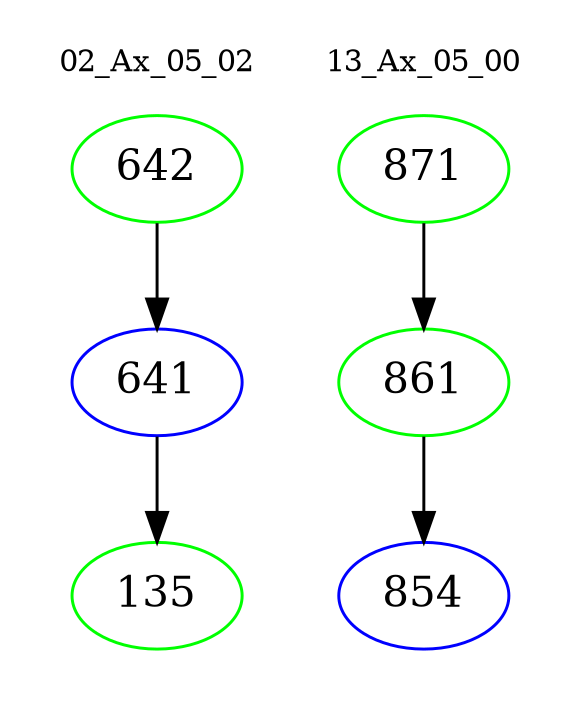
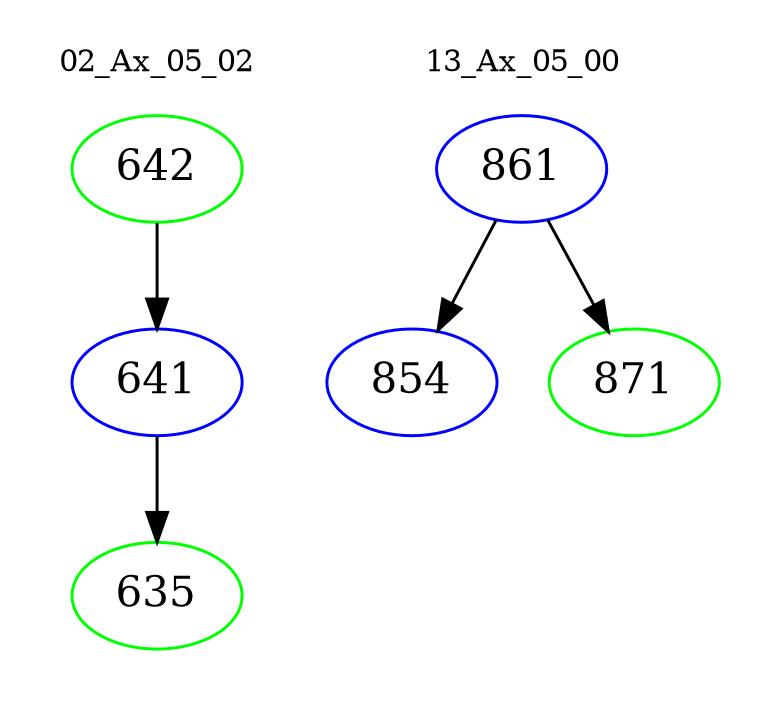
(424, 261) -> (571, 262)
(424, 382) -> (522, 169)
(157, 596) -> (157, 596)
